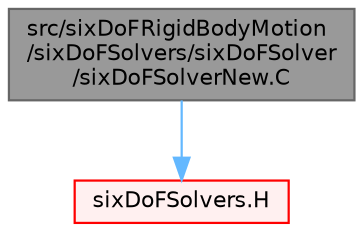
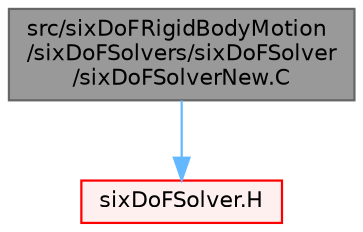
(182, 202) -> (182, 202)
